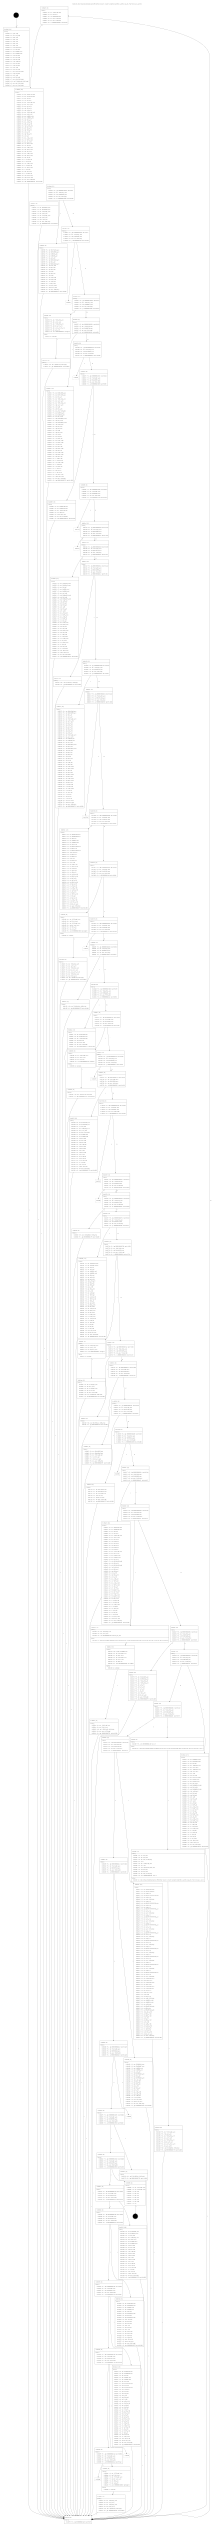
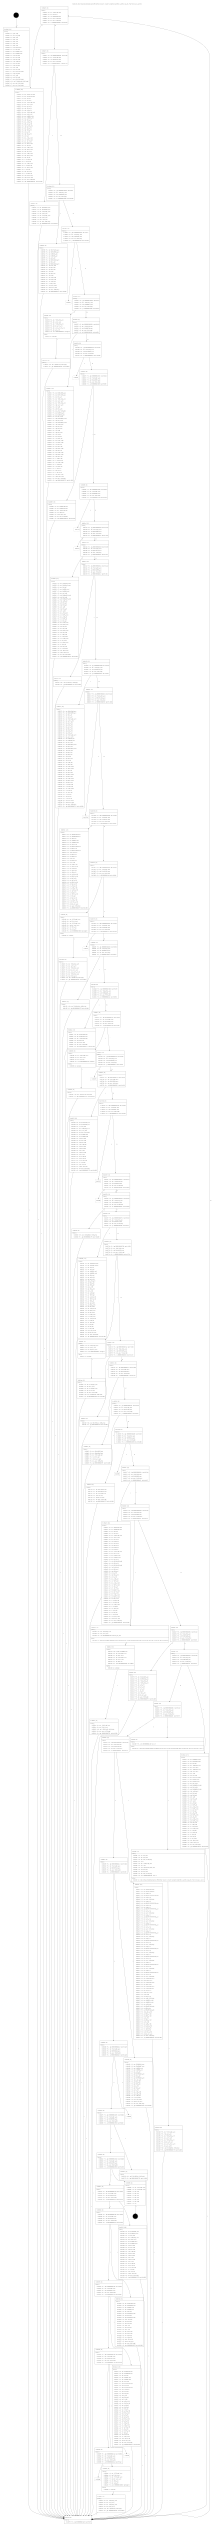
none -> (54, 57)
